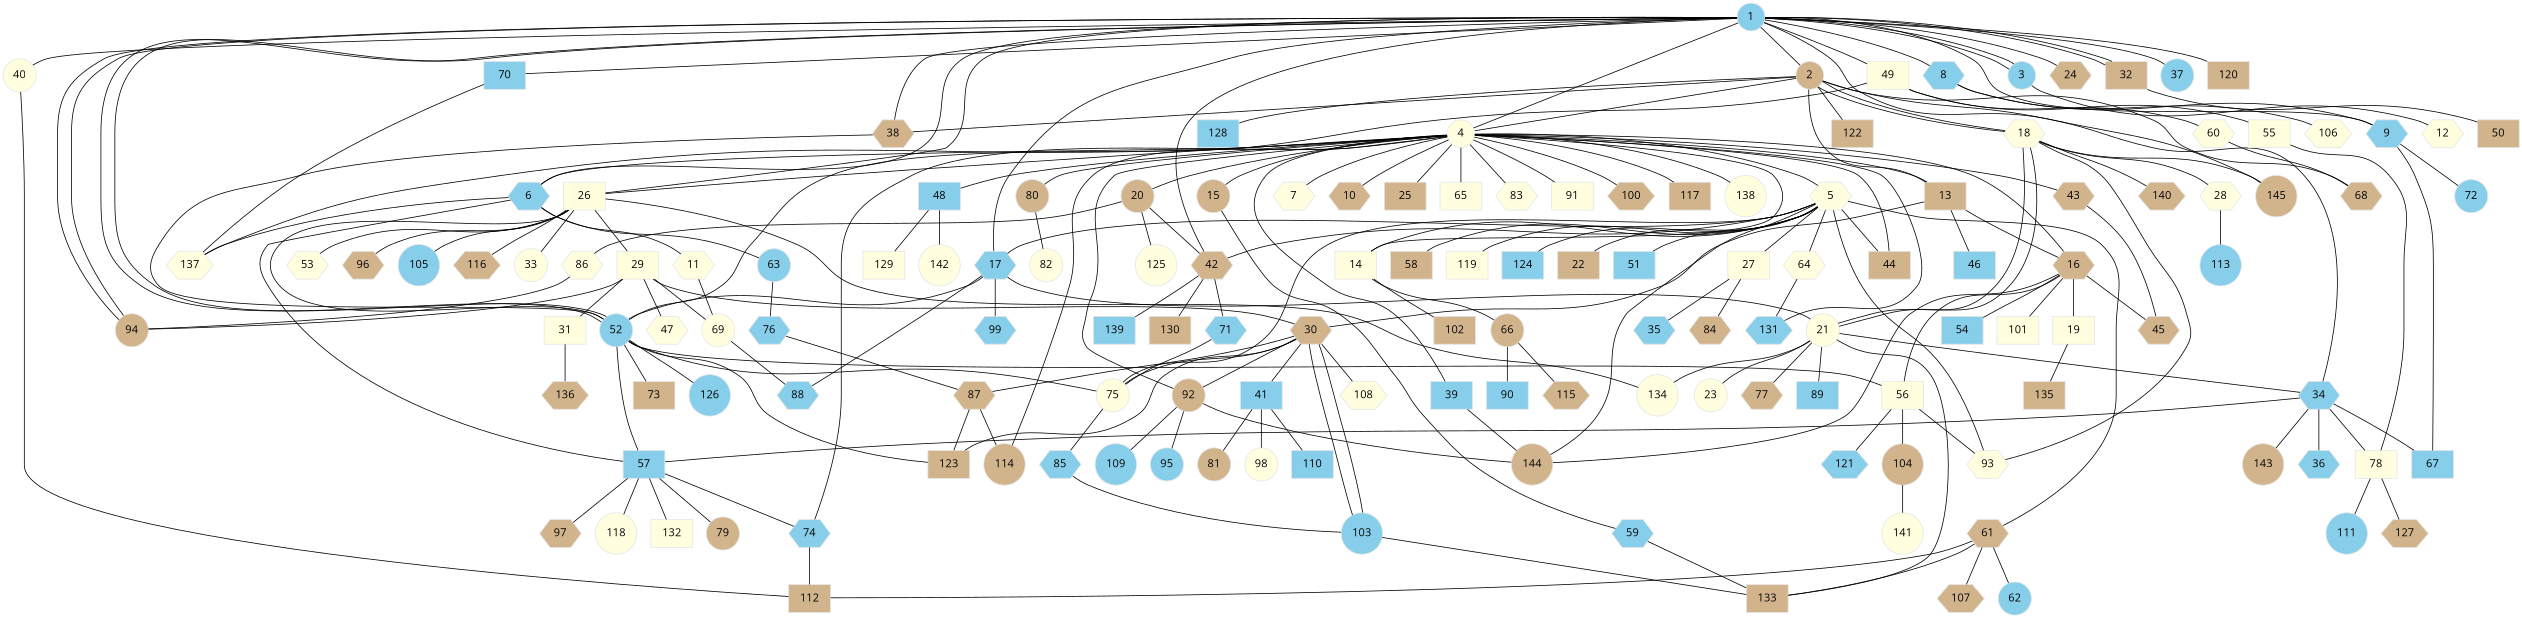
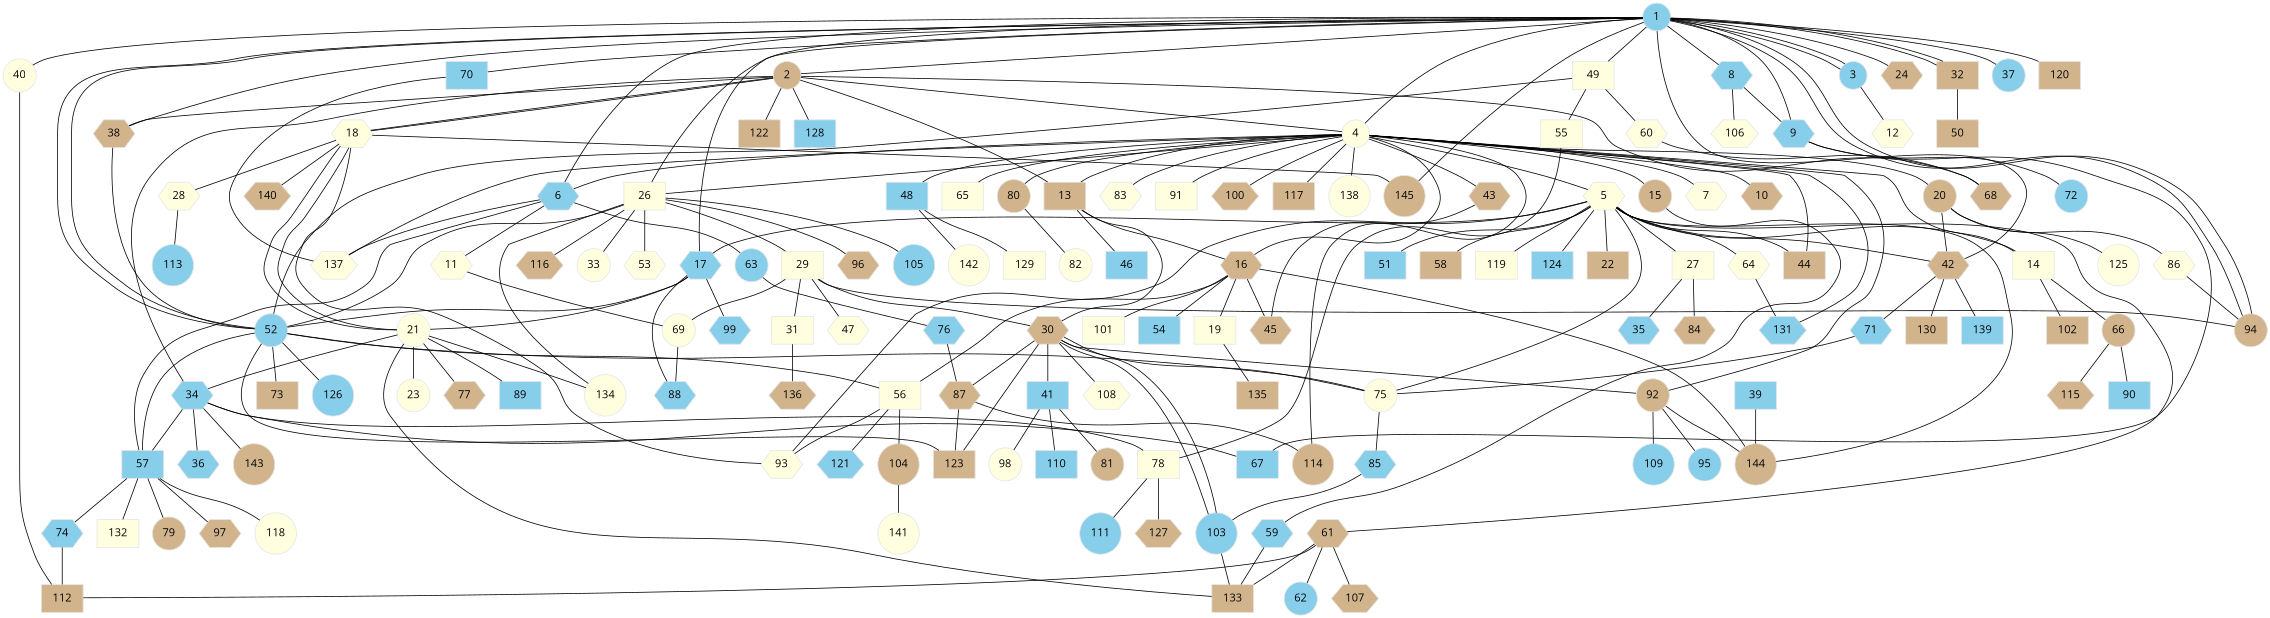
(966, 159) -> none
(1405, 196) -> none
(1263, 228) -> none
